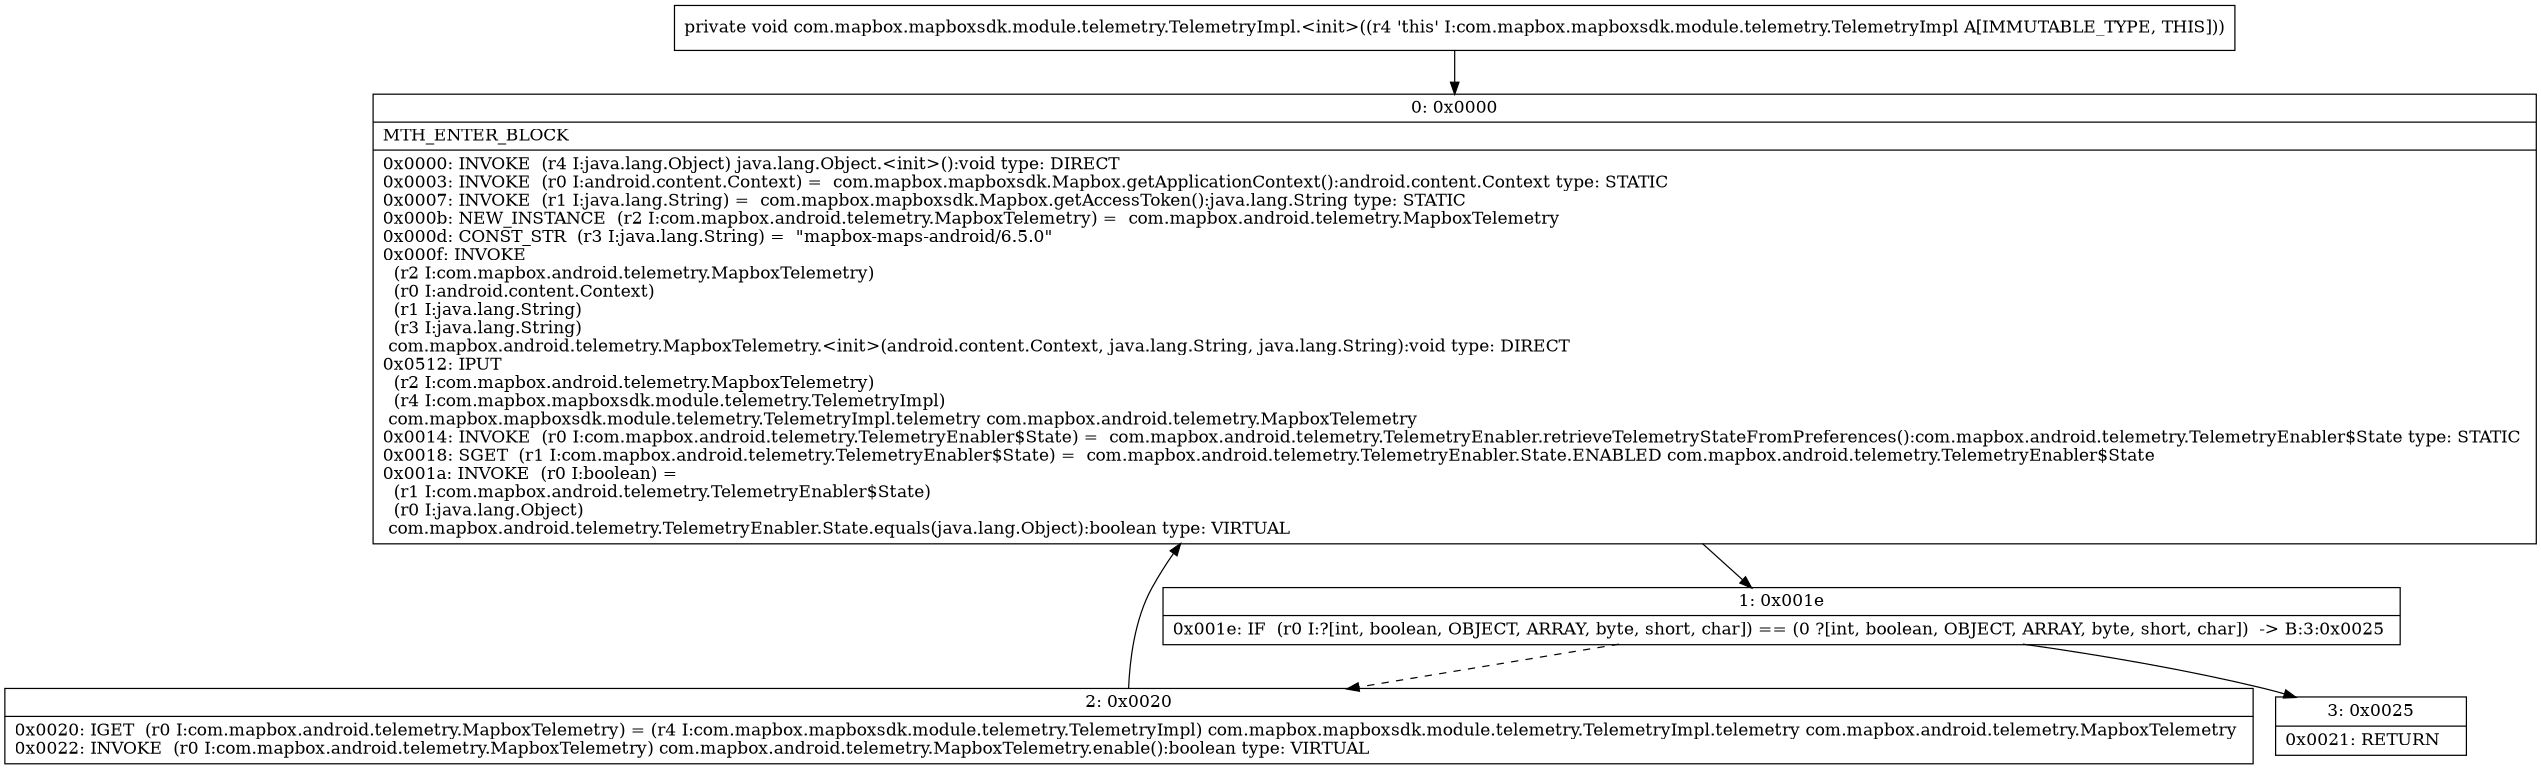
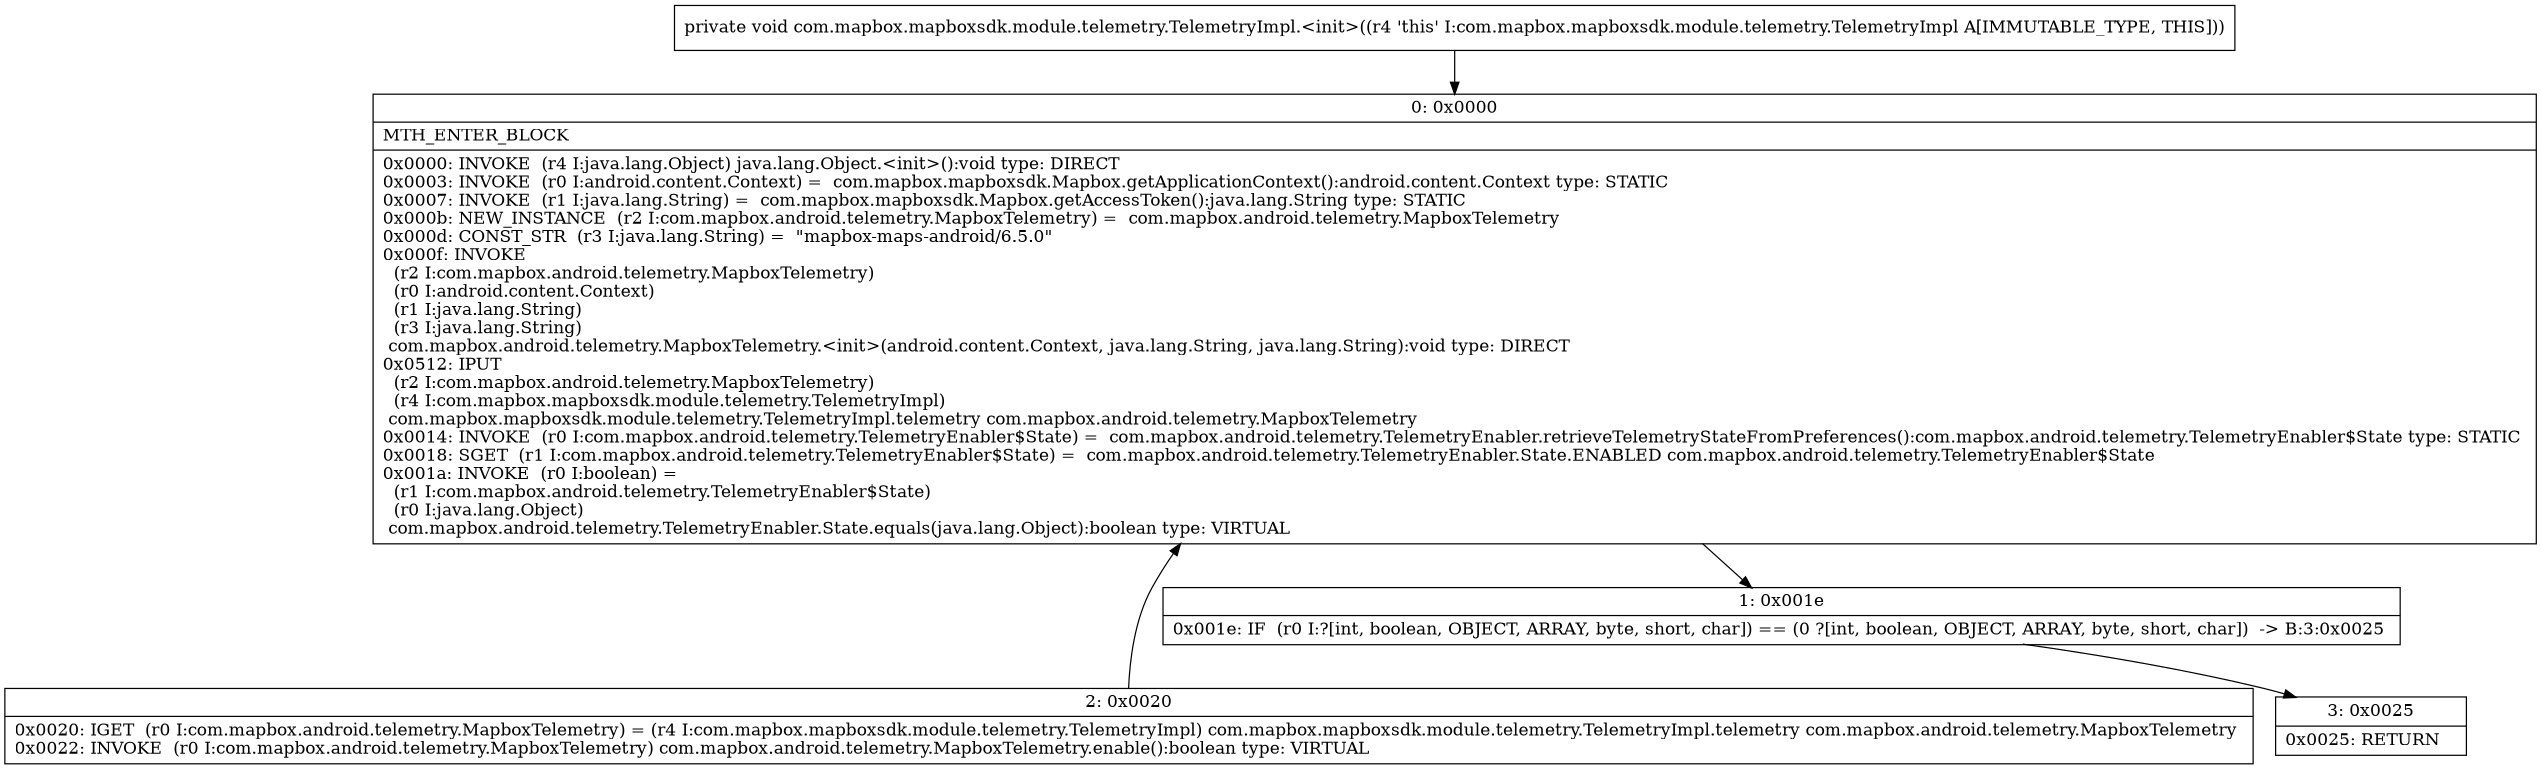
(1489, 666) -> none
(2371, 740) -> (2371, 740)
